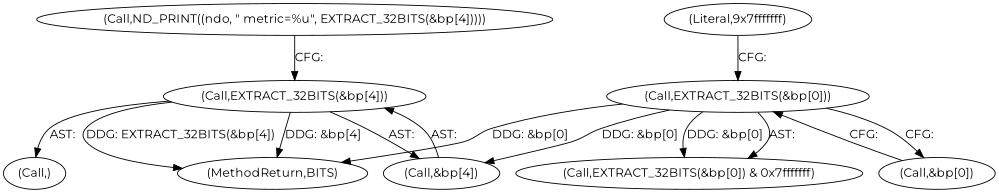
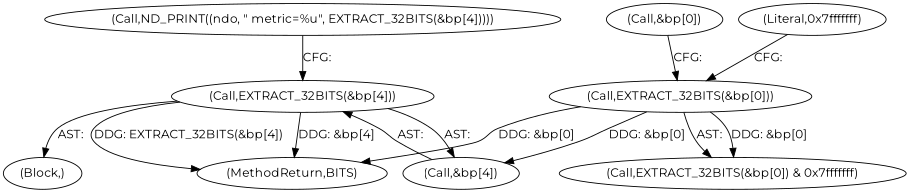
(738, 19) -> (812, 19)
(875, 123) -> none
(35, 173) -> (43, 173)
